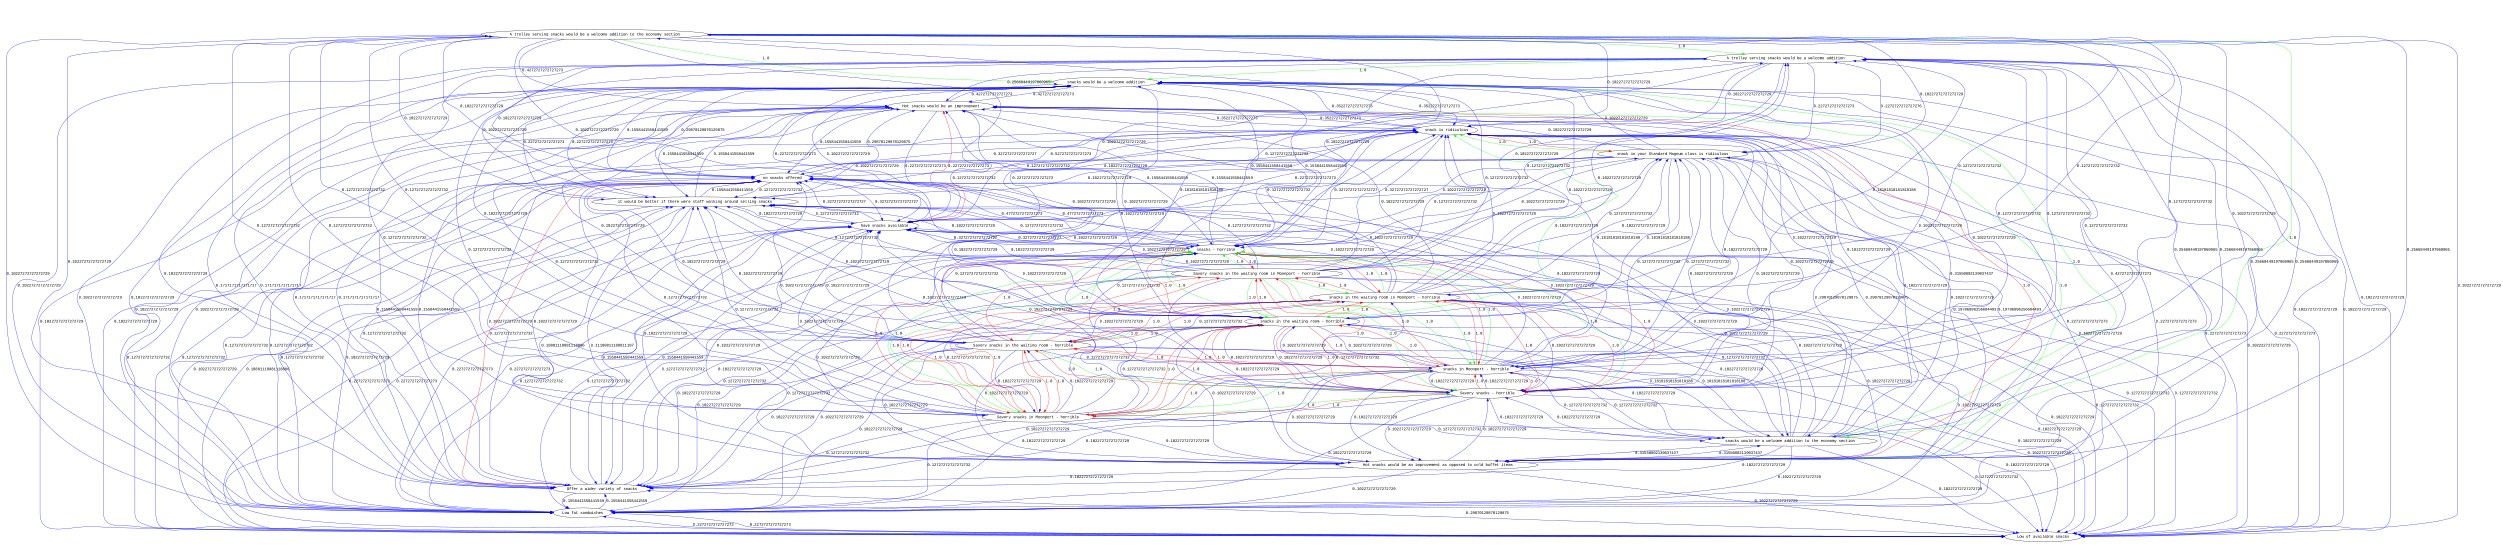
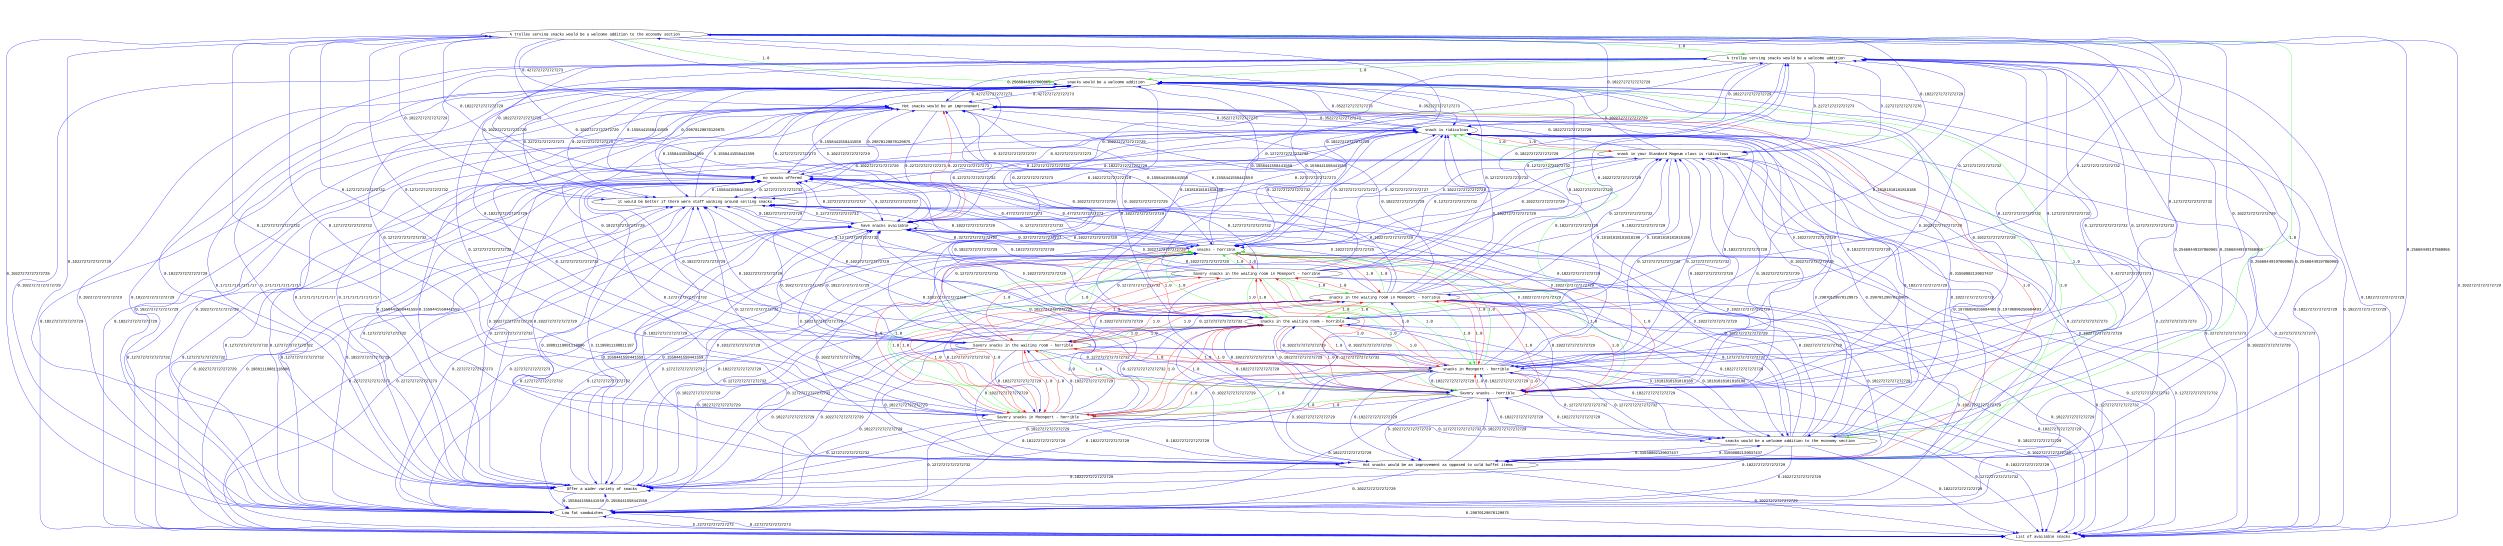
(514, 292) -> (514, 292)
none -> (2064, 333)
(2043, 537) -> (2043, 537)
